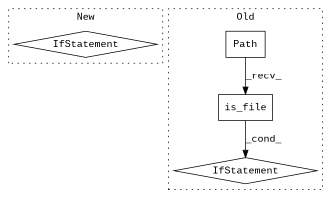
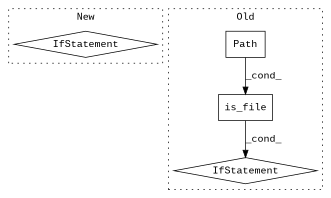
(264, 76) -> (264, 76)
